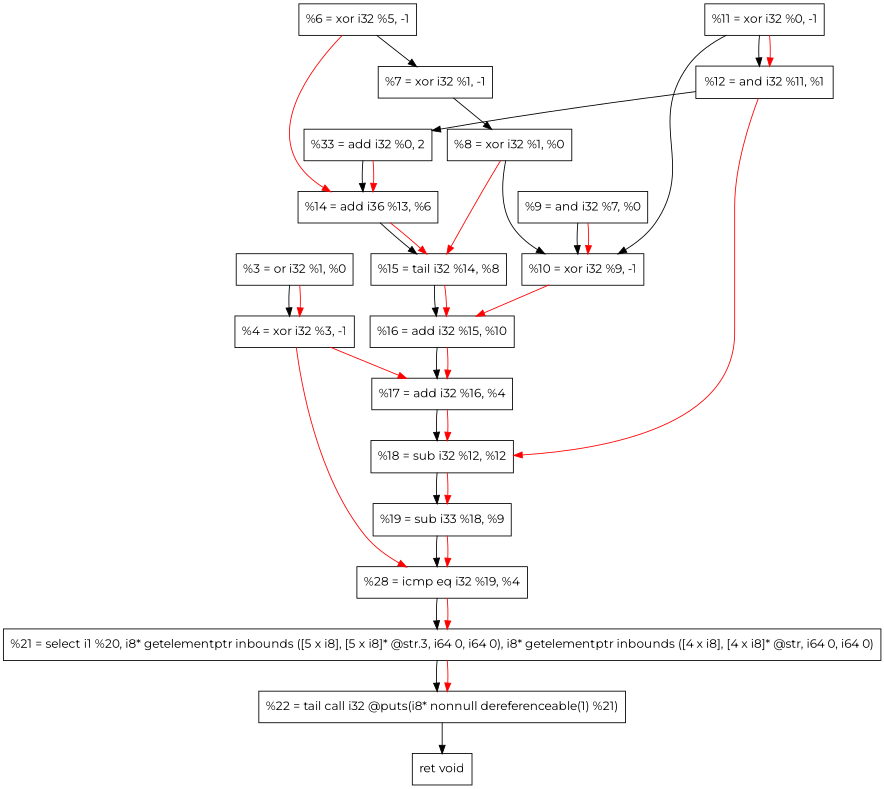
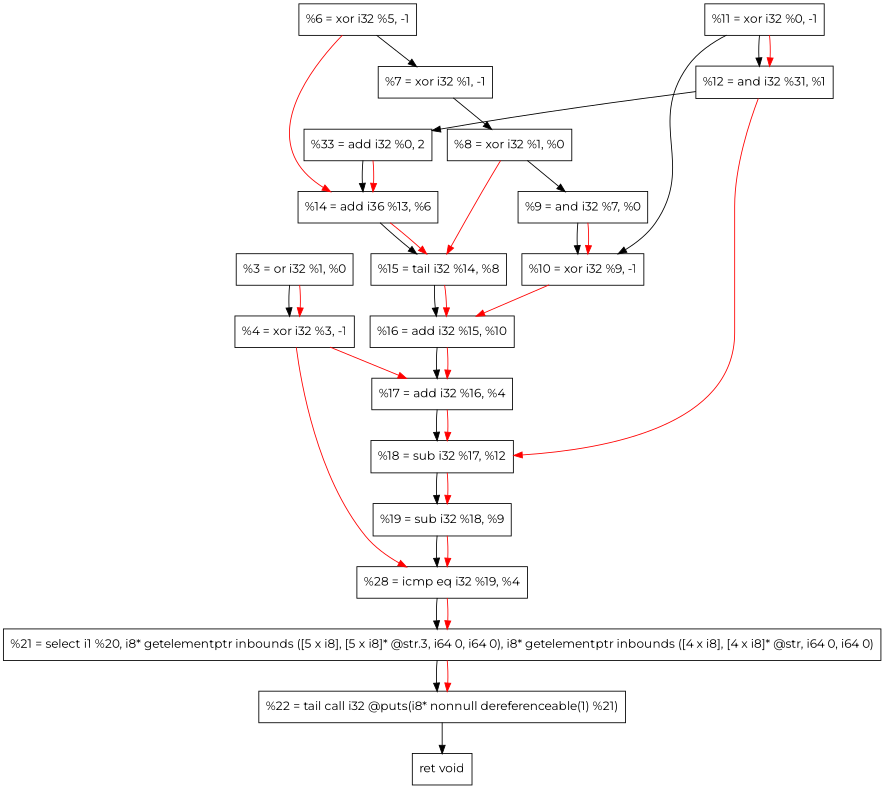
(765, 82) -> (765, 82)
(506, 211) -> (543, 173)
(442, 457) -> (442, 457)
(442, 520) -> (442, 520)
